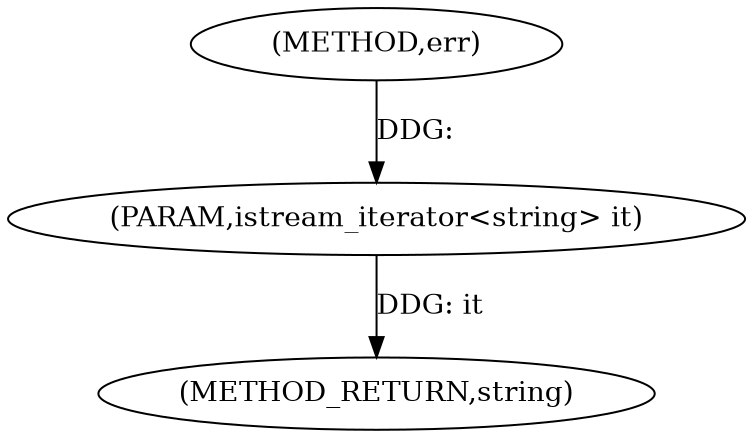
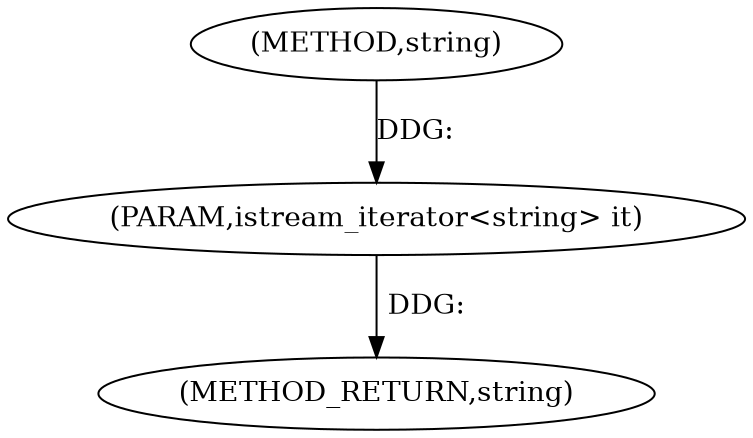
(377, 44) -> (377, 44)
(431, 306) -> (431, 306)
